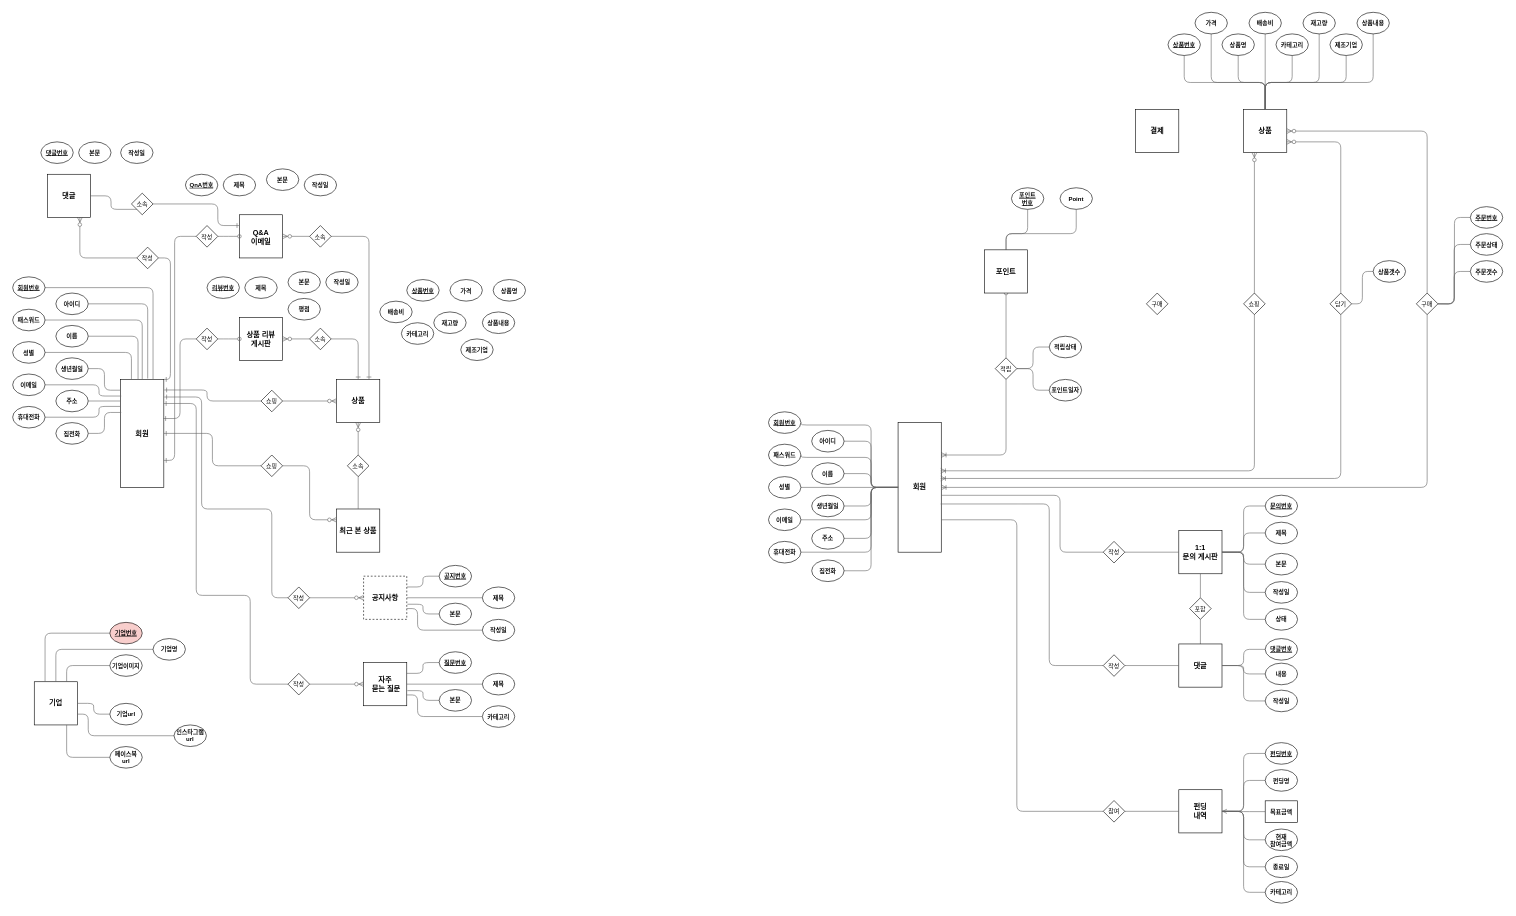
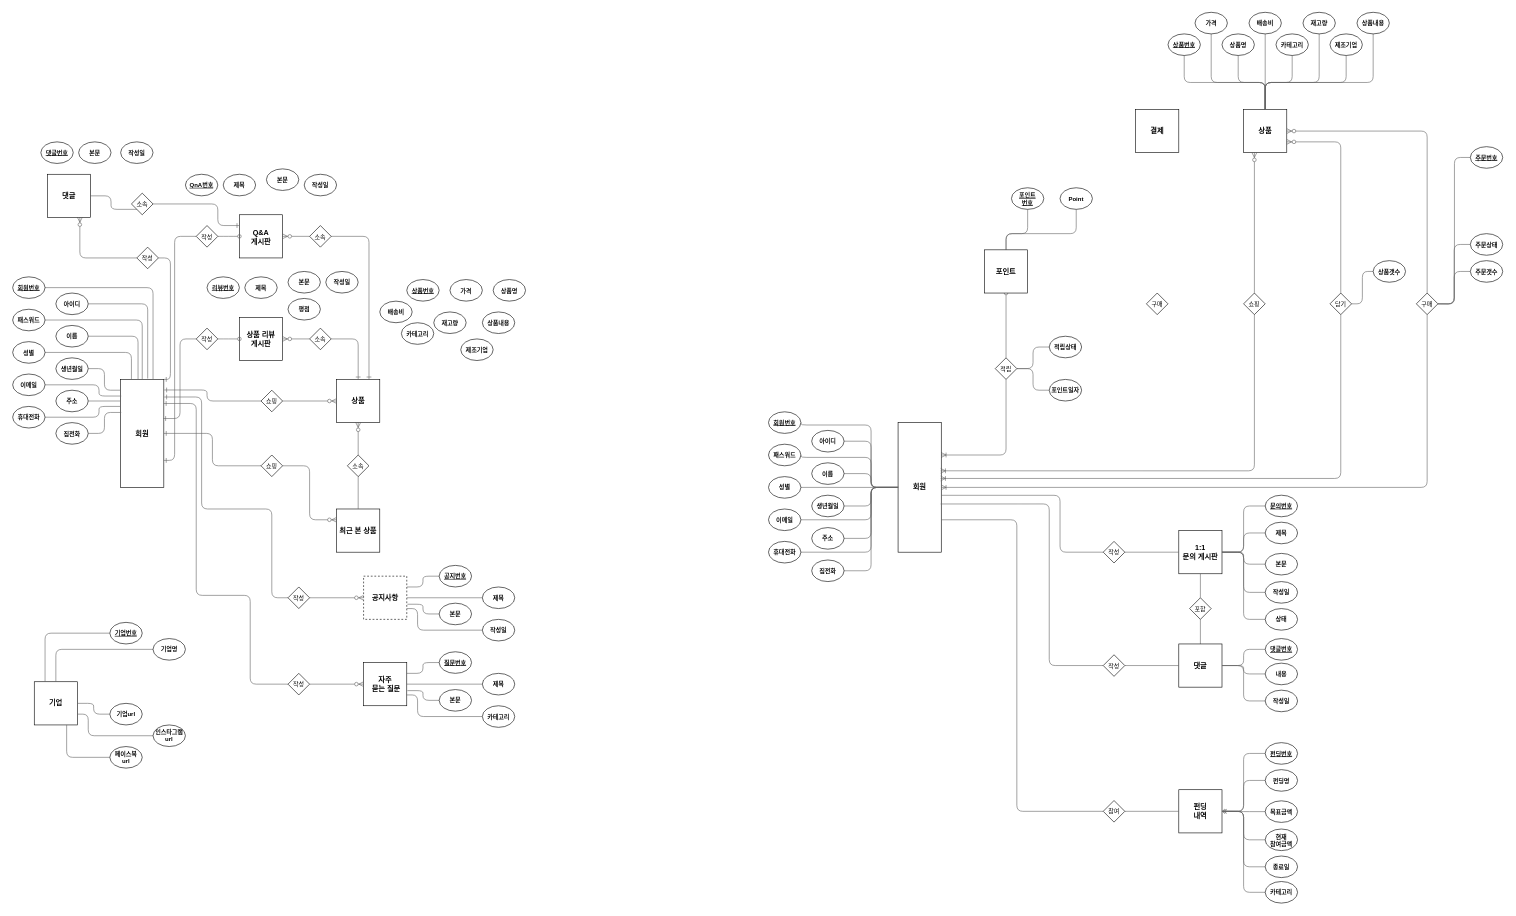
(1487, 218) -> (1487, 158)
(261, 237) -> (261, 237)
(126, 633) -> (126, 633)
(81, 666) -> none
(126, 666) -> none
(190, 736) -> (169, 736)
(1264, 812) -> (1264, 812)
(1281, 812) -> (1281, 812)
